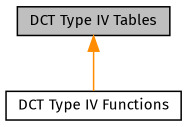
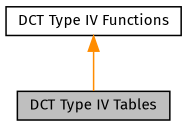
(94, 71) -> (94, 71)
